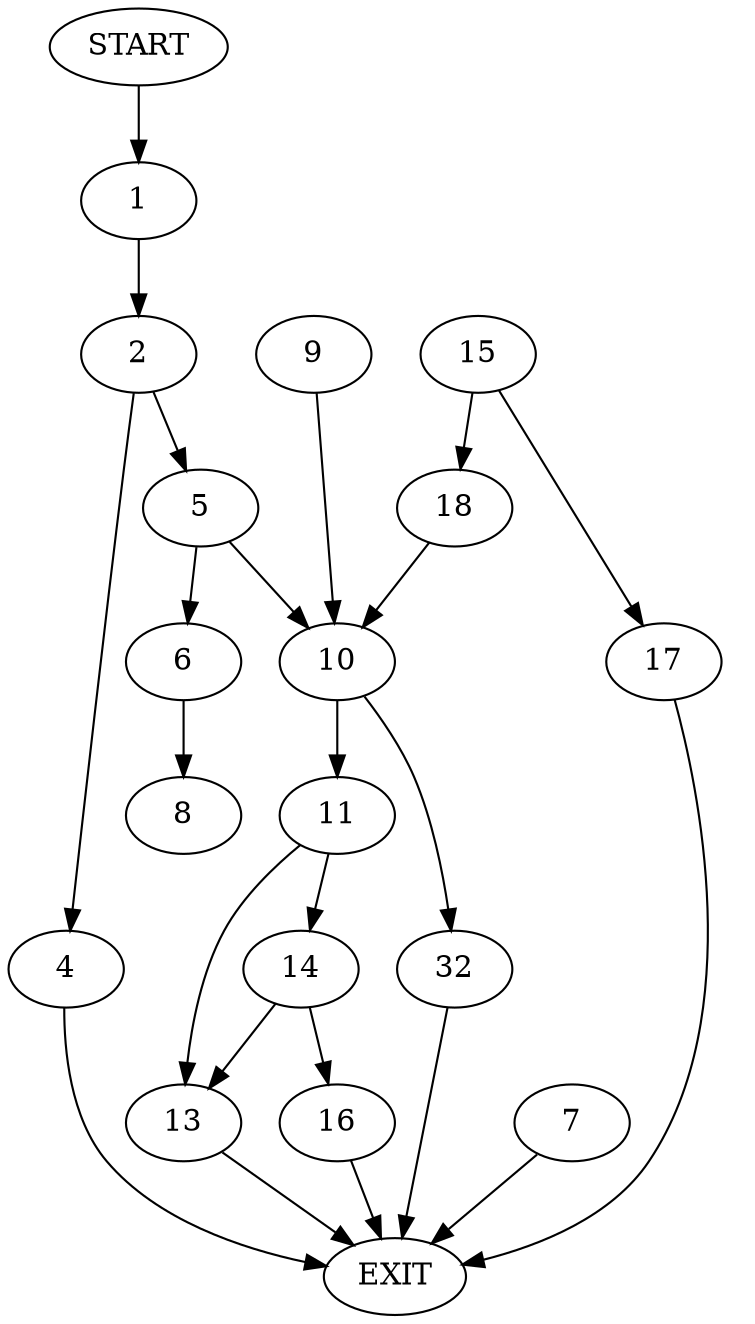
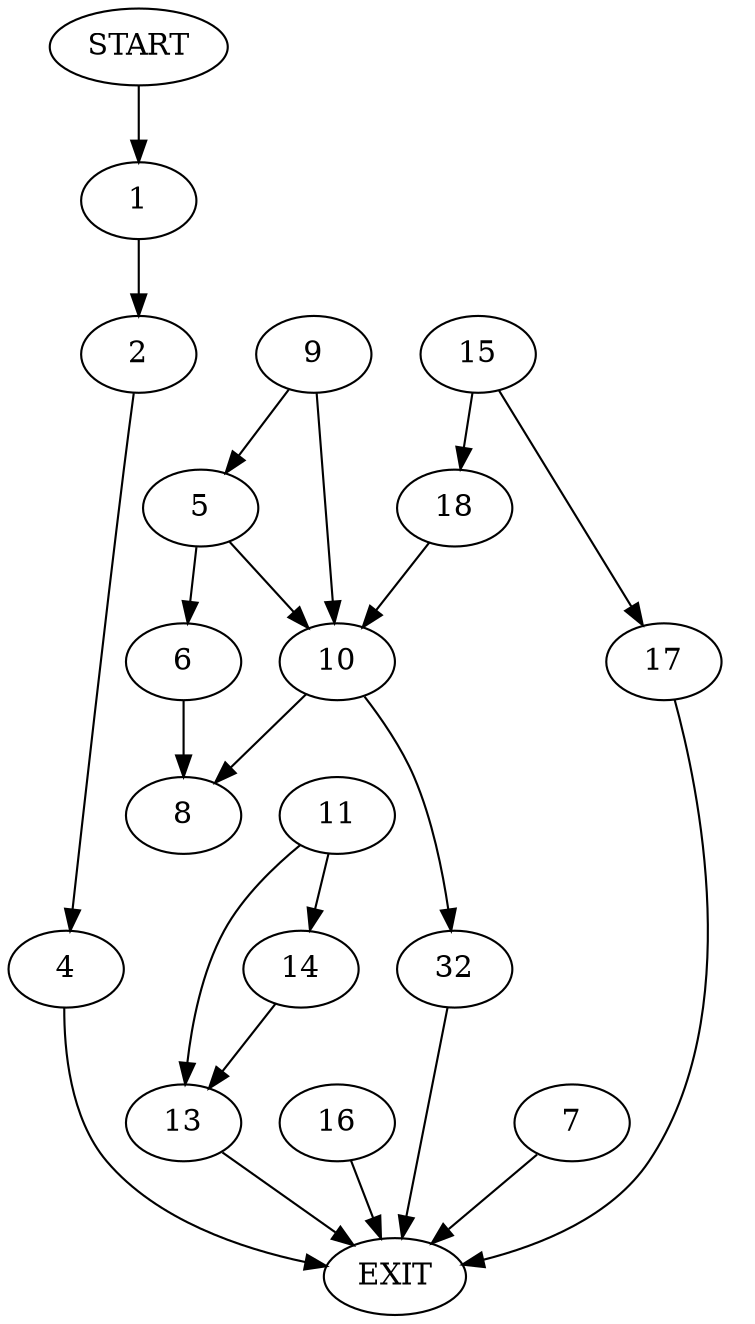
(166, 421) -> (264, 423)
(337, 728) -> (268, 731)
(317, 1035) -> none
